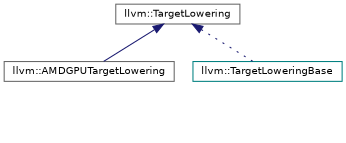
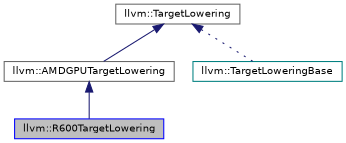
none -> (89, 129)
